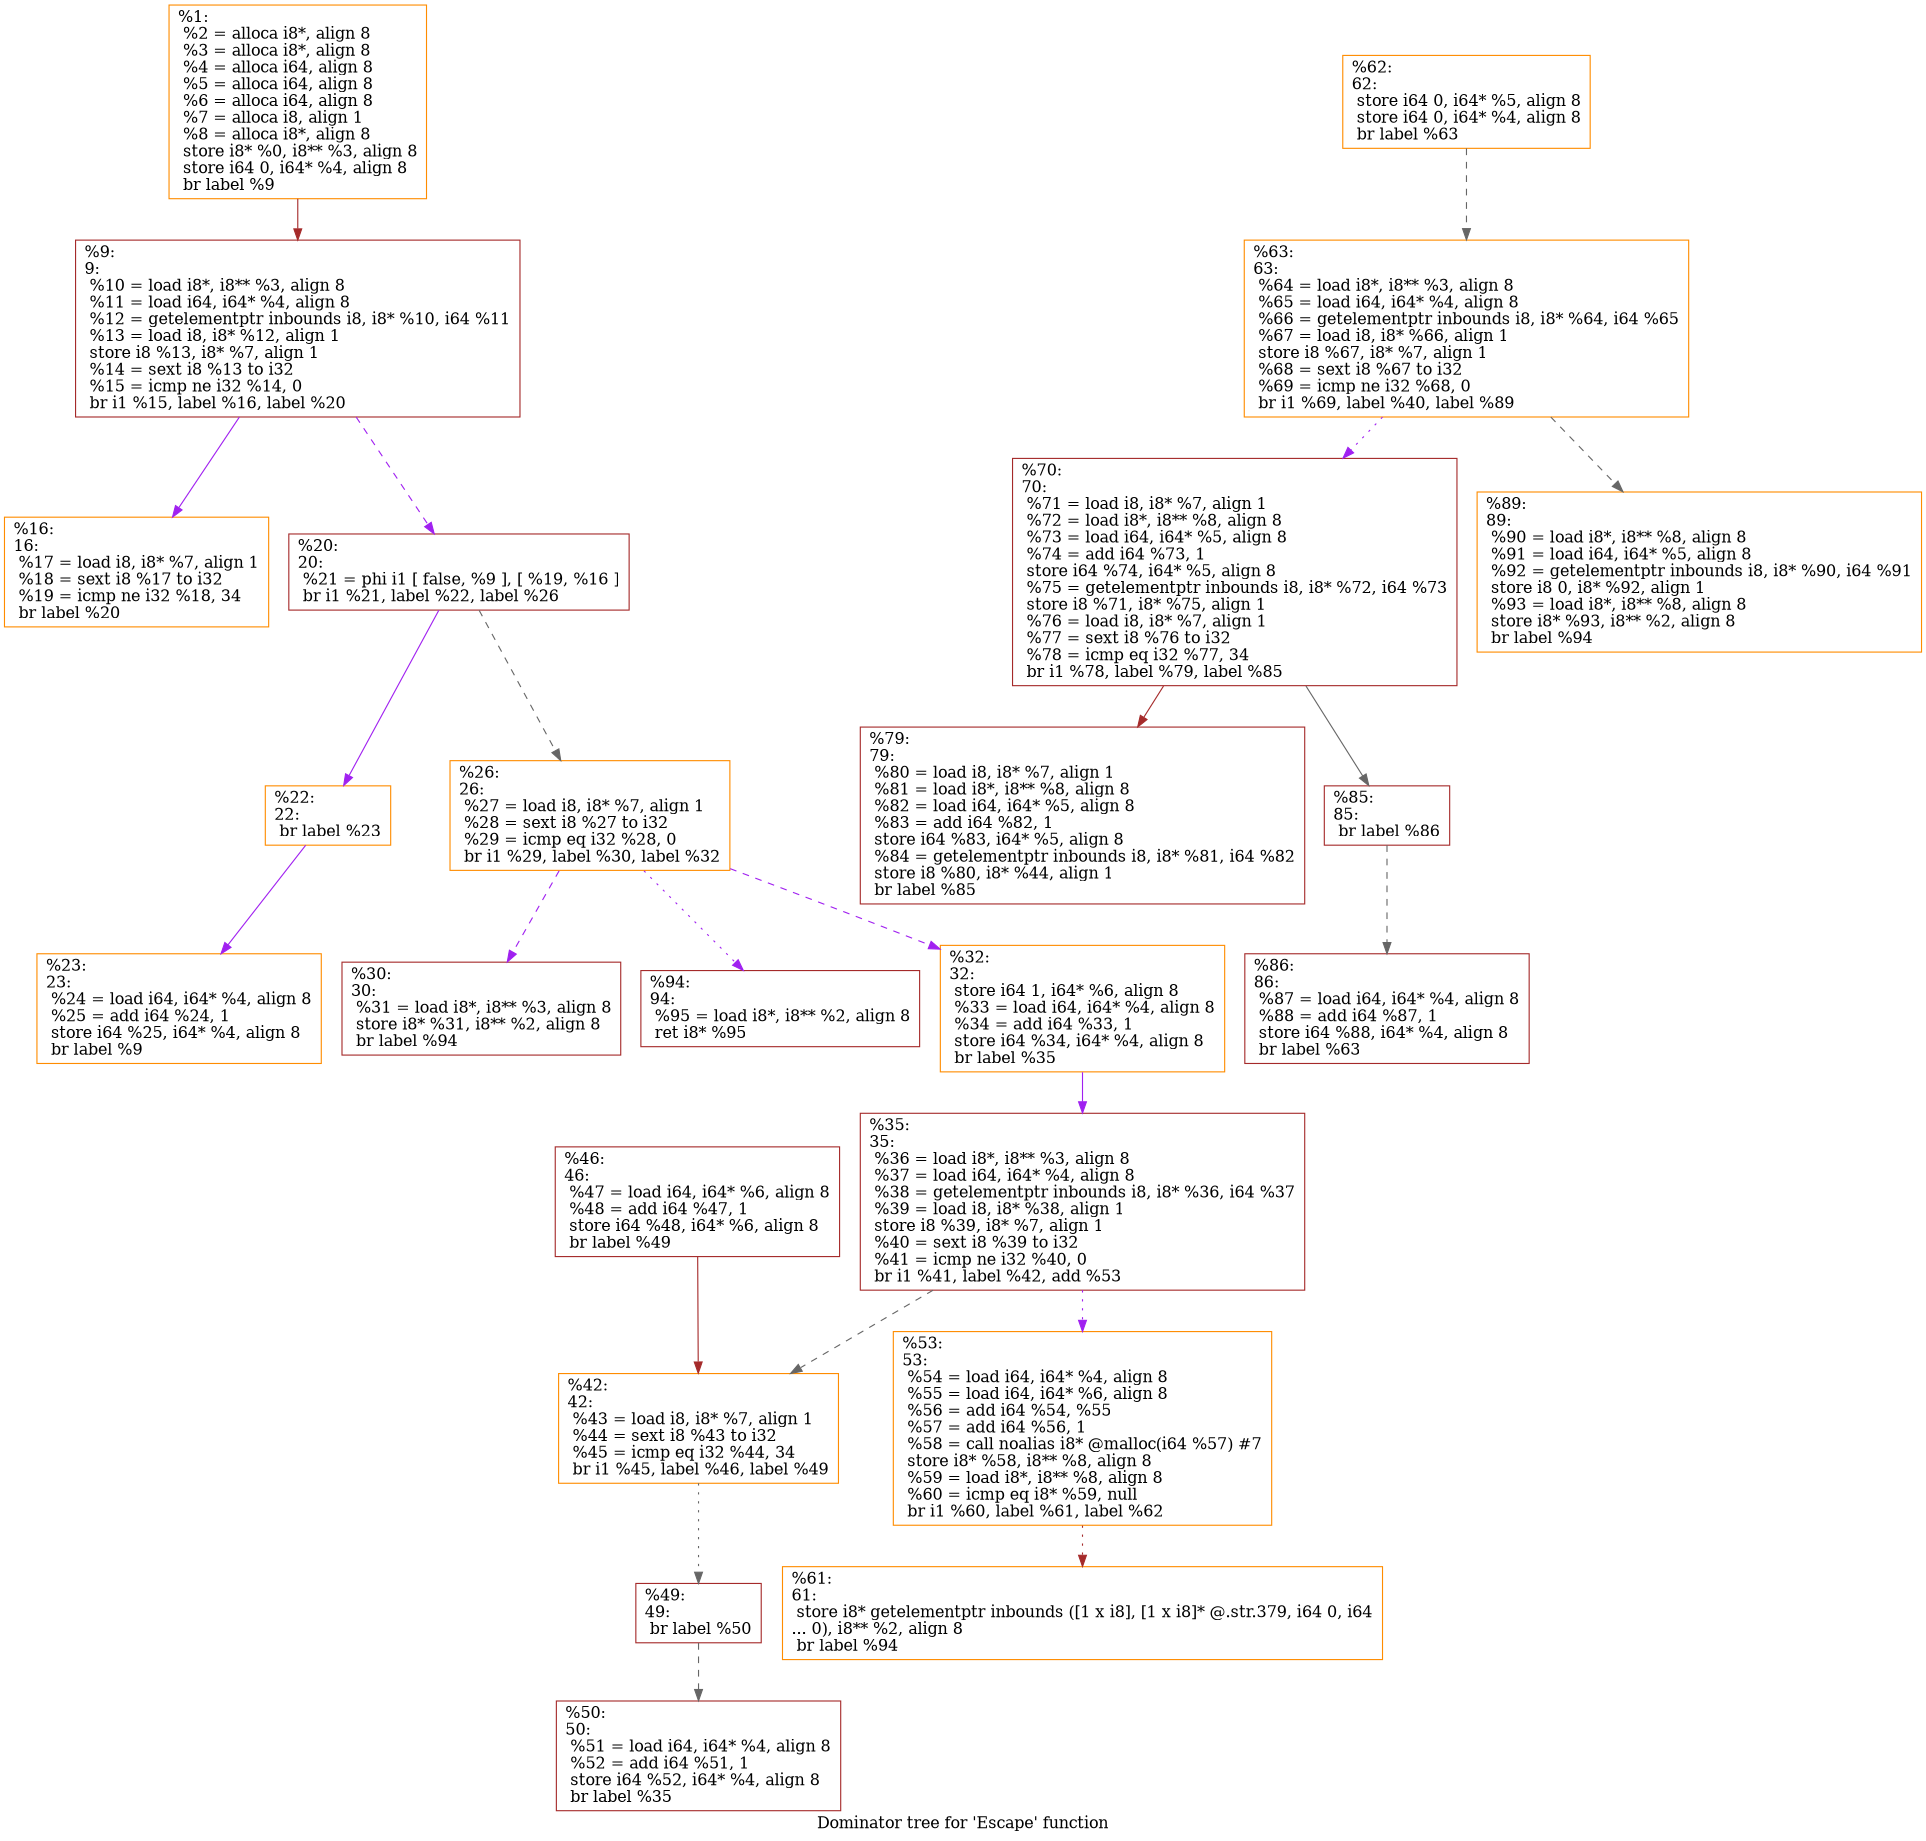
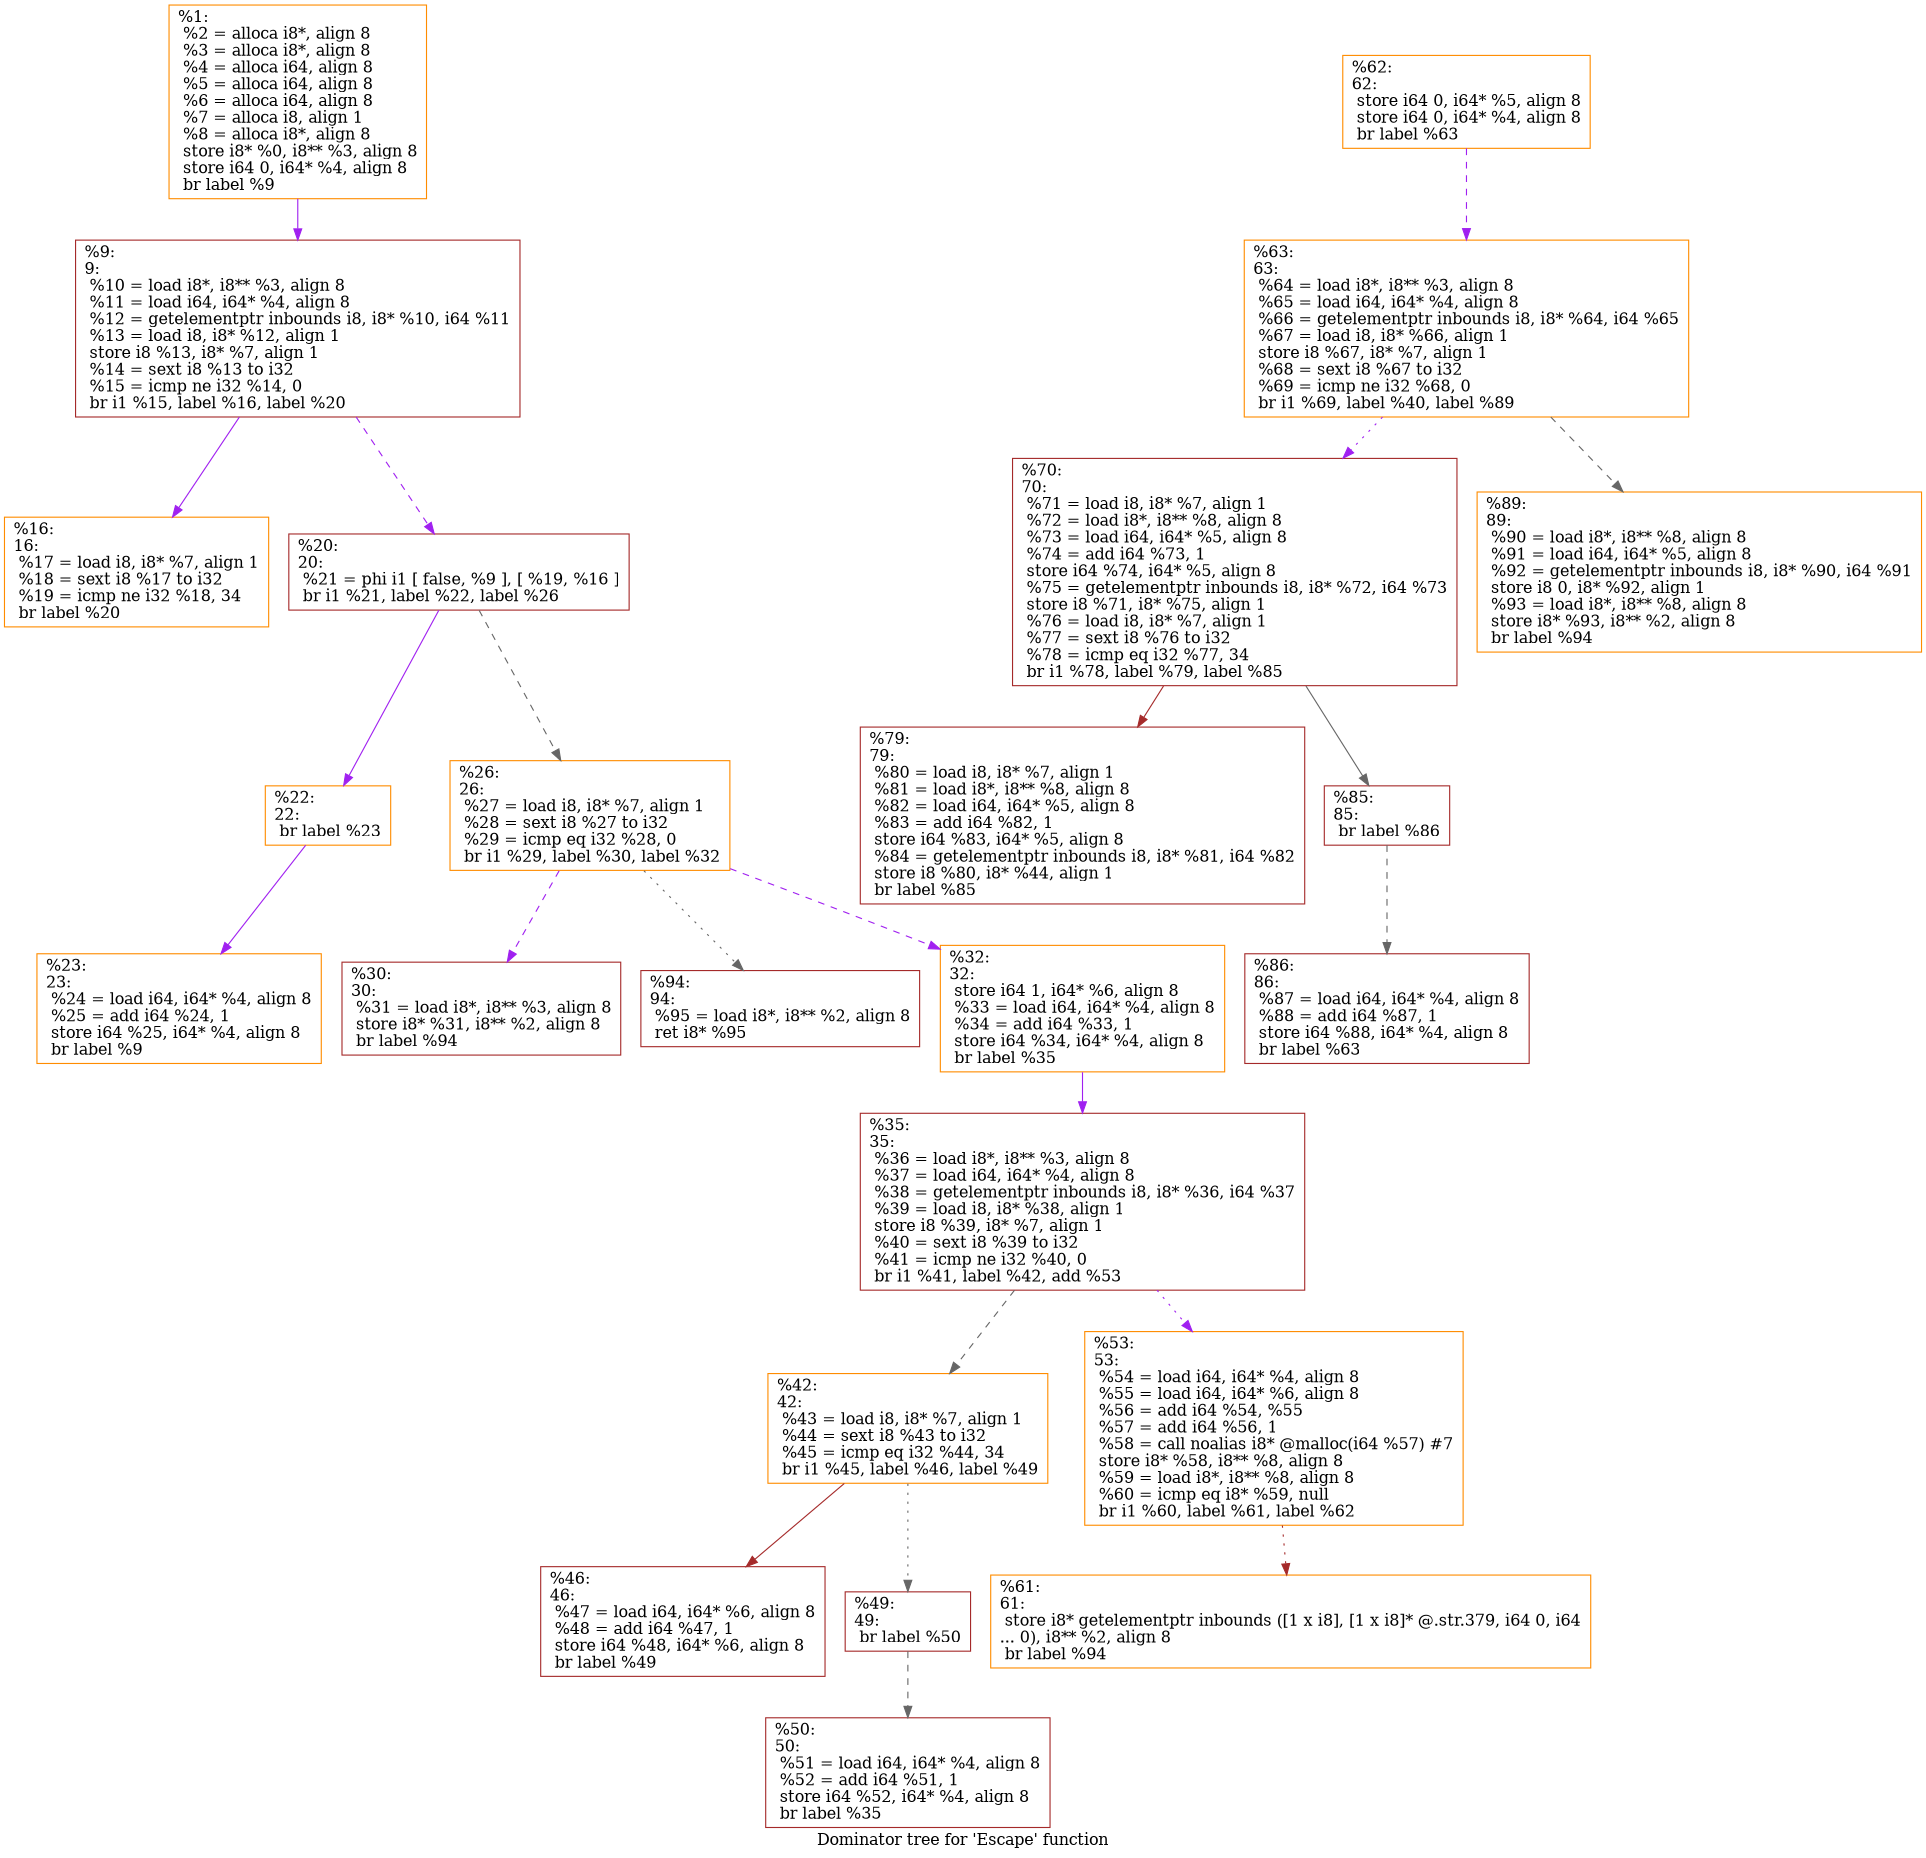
(1466, 188) -> (1466, 188)
(298, 214) -> (298, 214)
(690, 917) -> (690, 917)
(698, 1309) -> (800, 1521)
